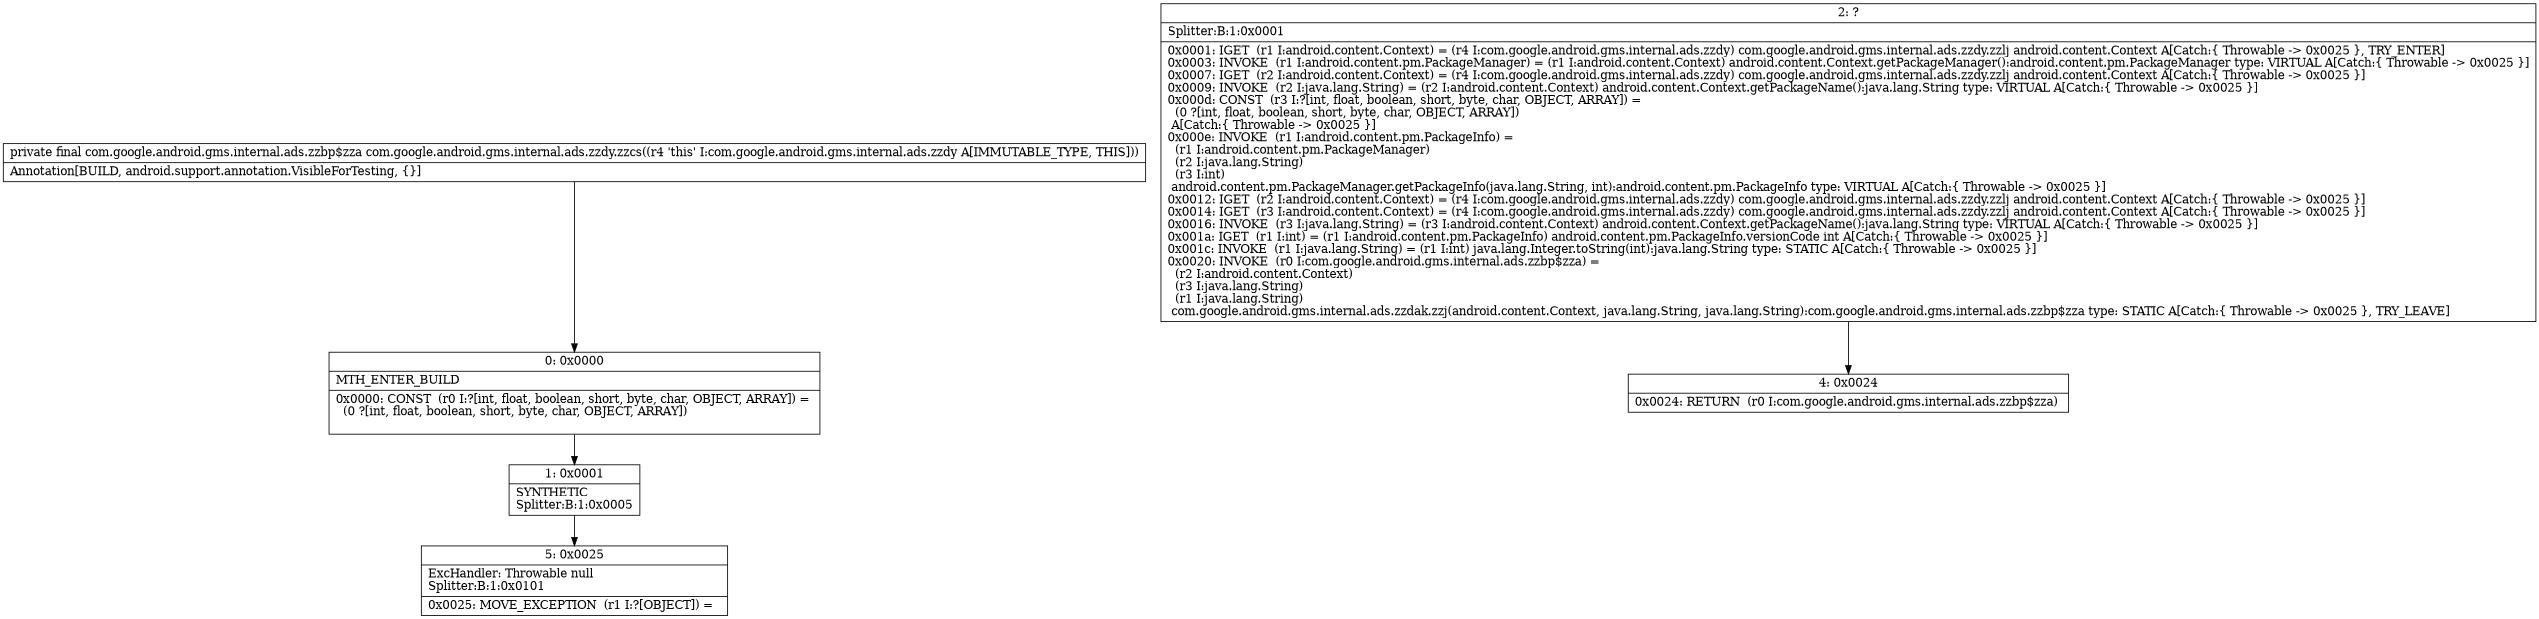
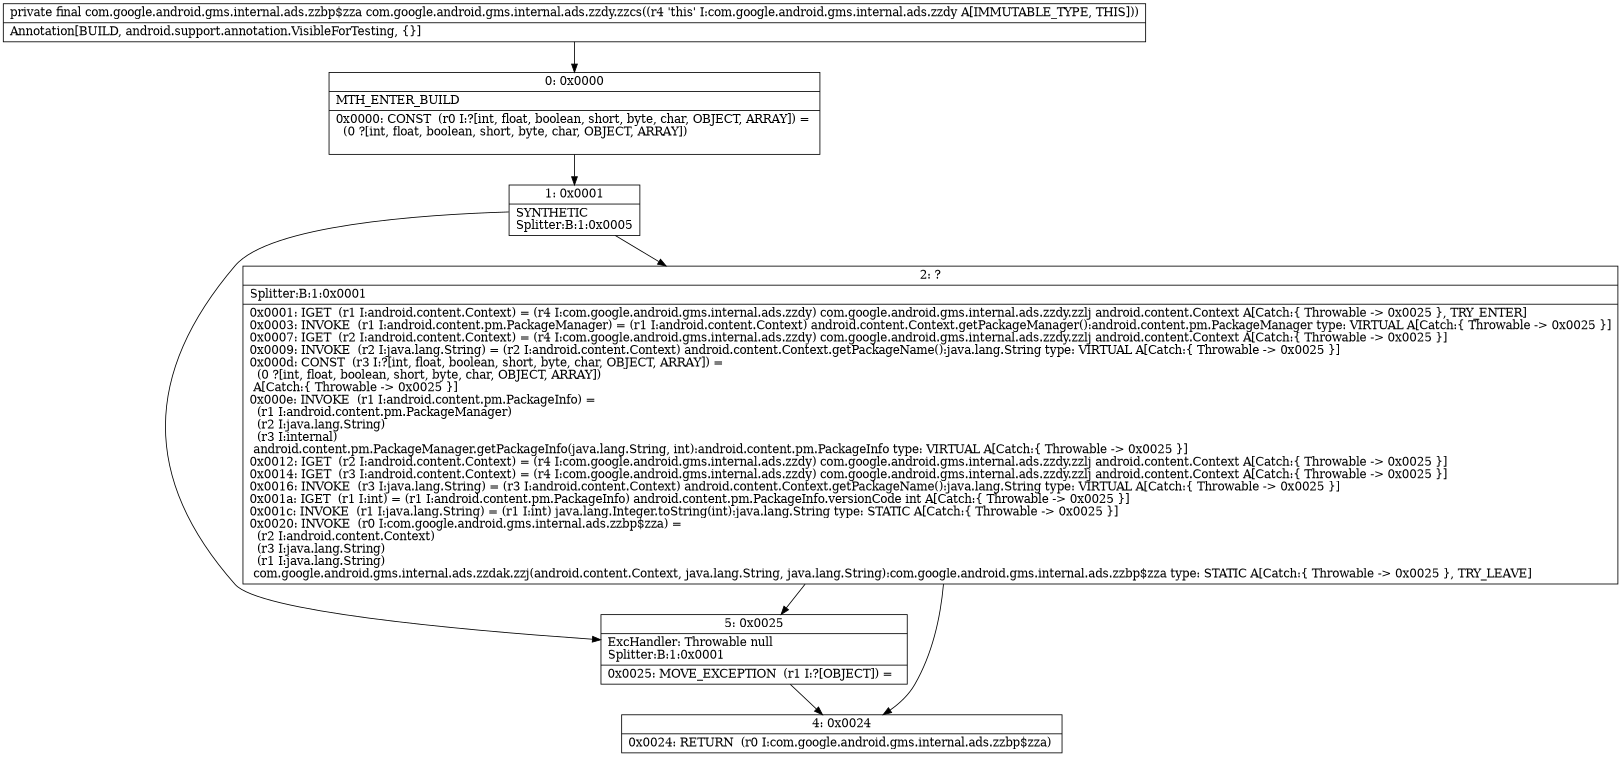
(1197, 175) -> (293, 437)
none -> (637, 249)
(487, 586) -> (666, 655)
none -> (796, 596)
none -> (803, 697)
